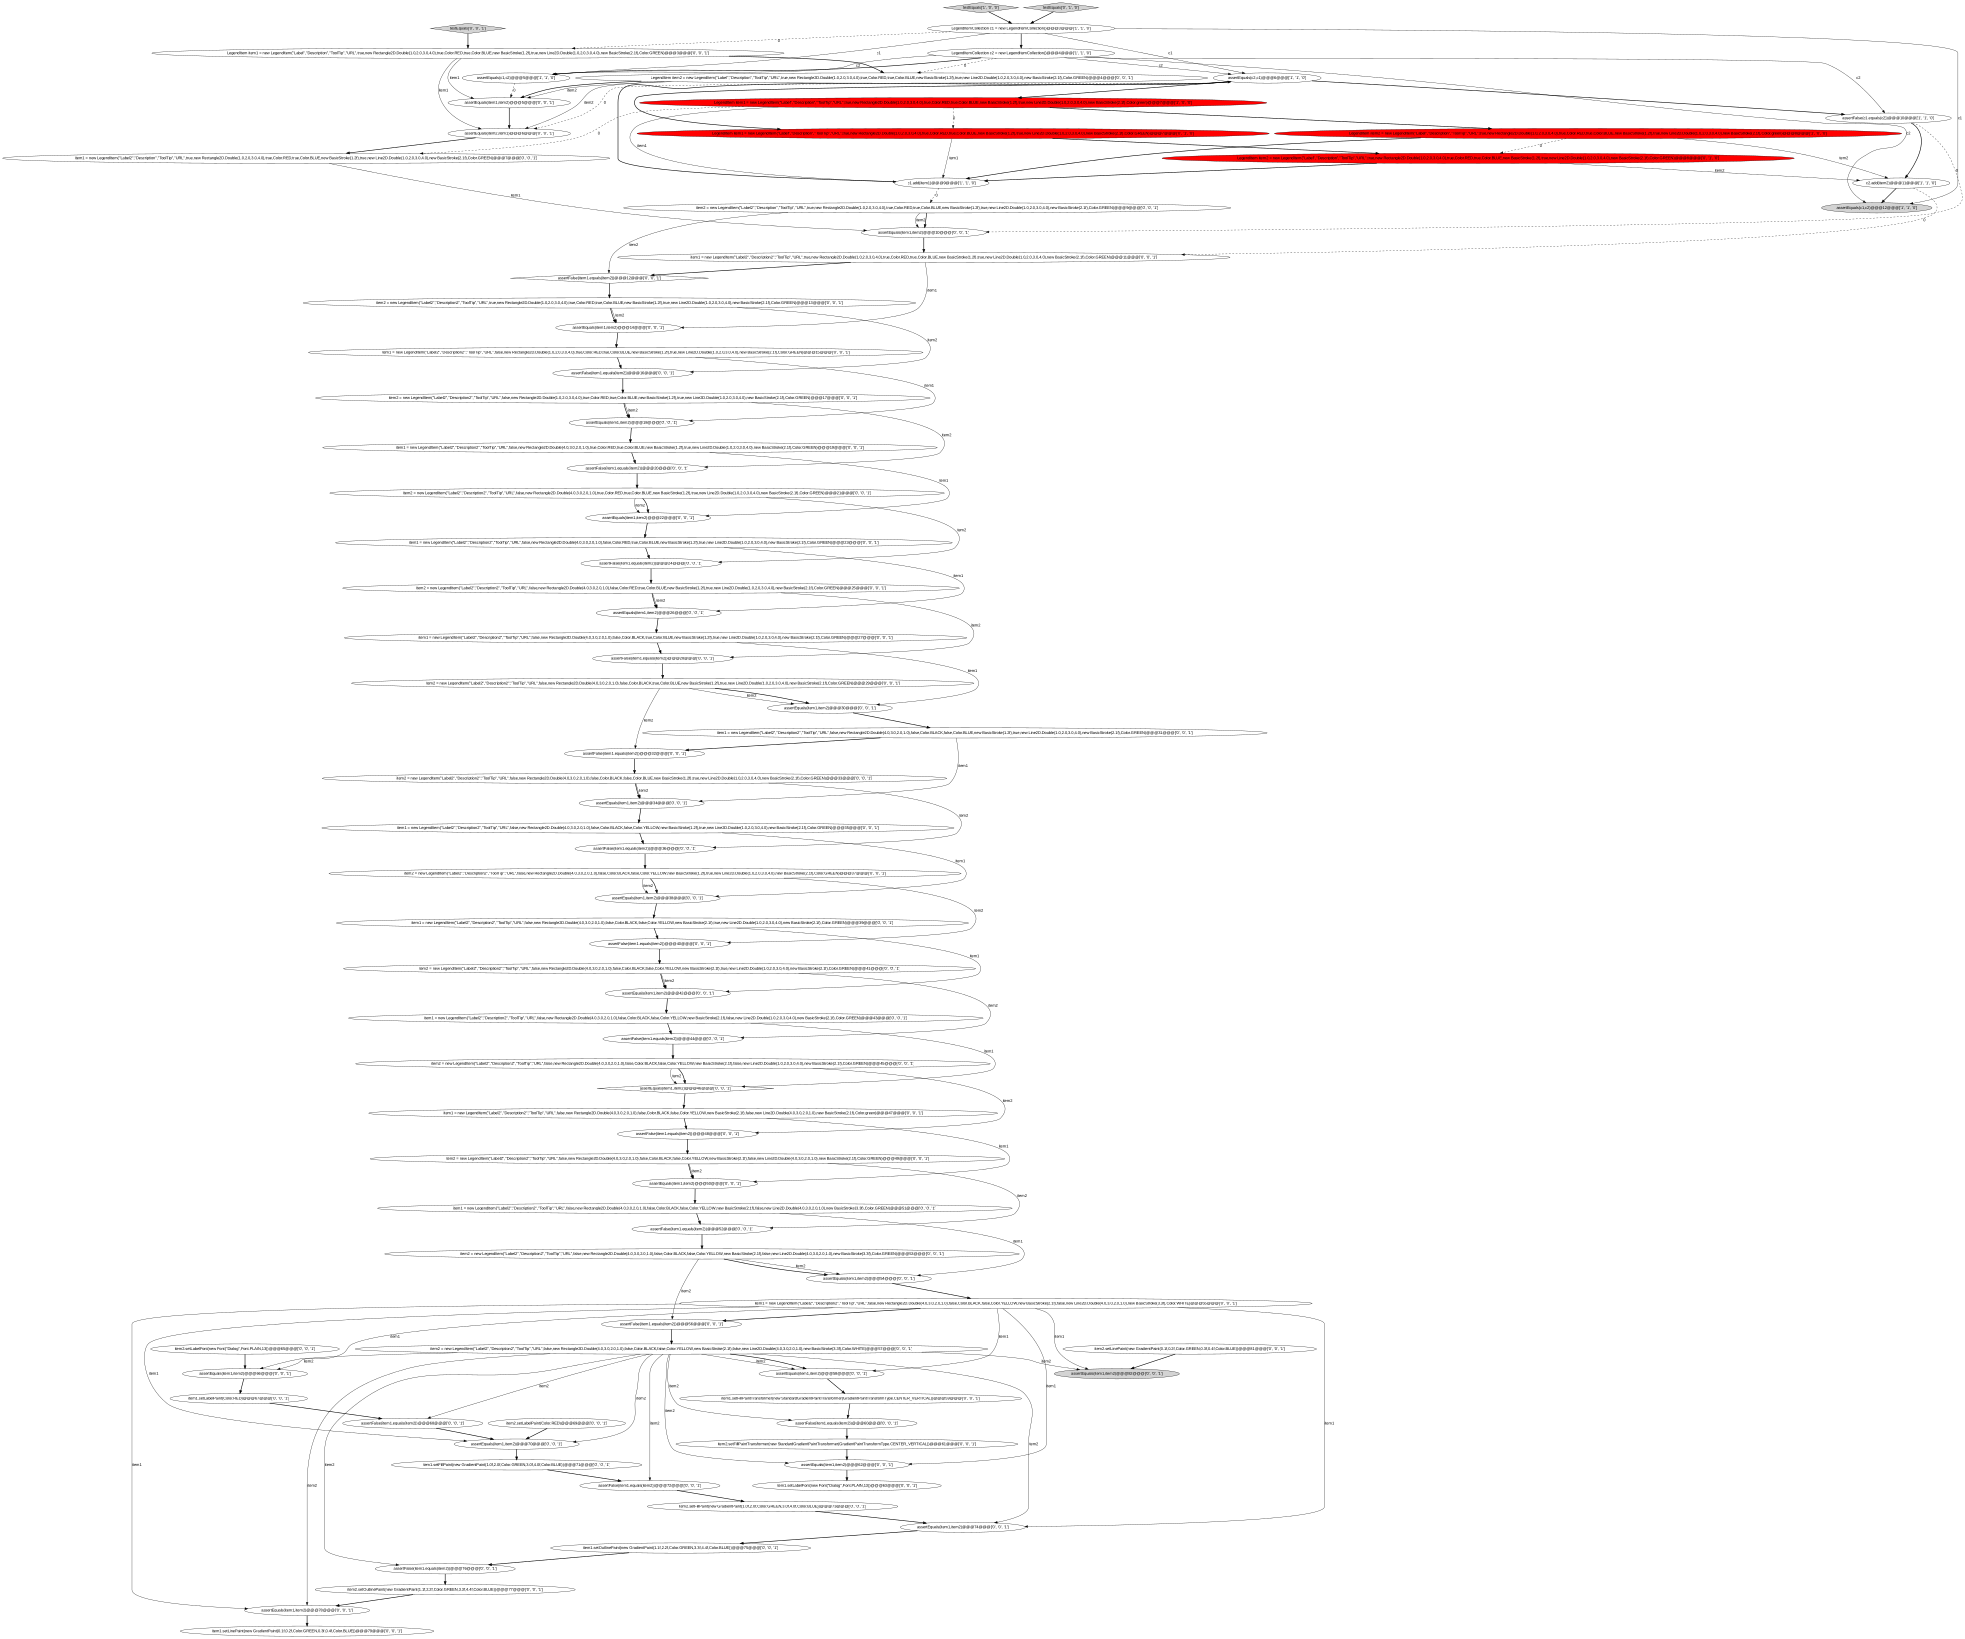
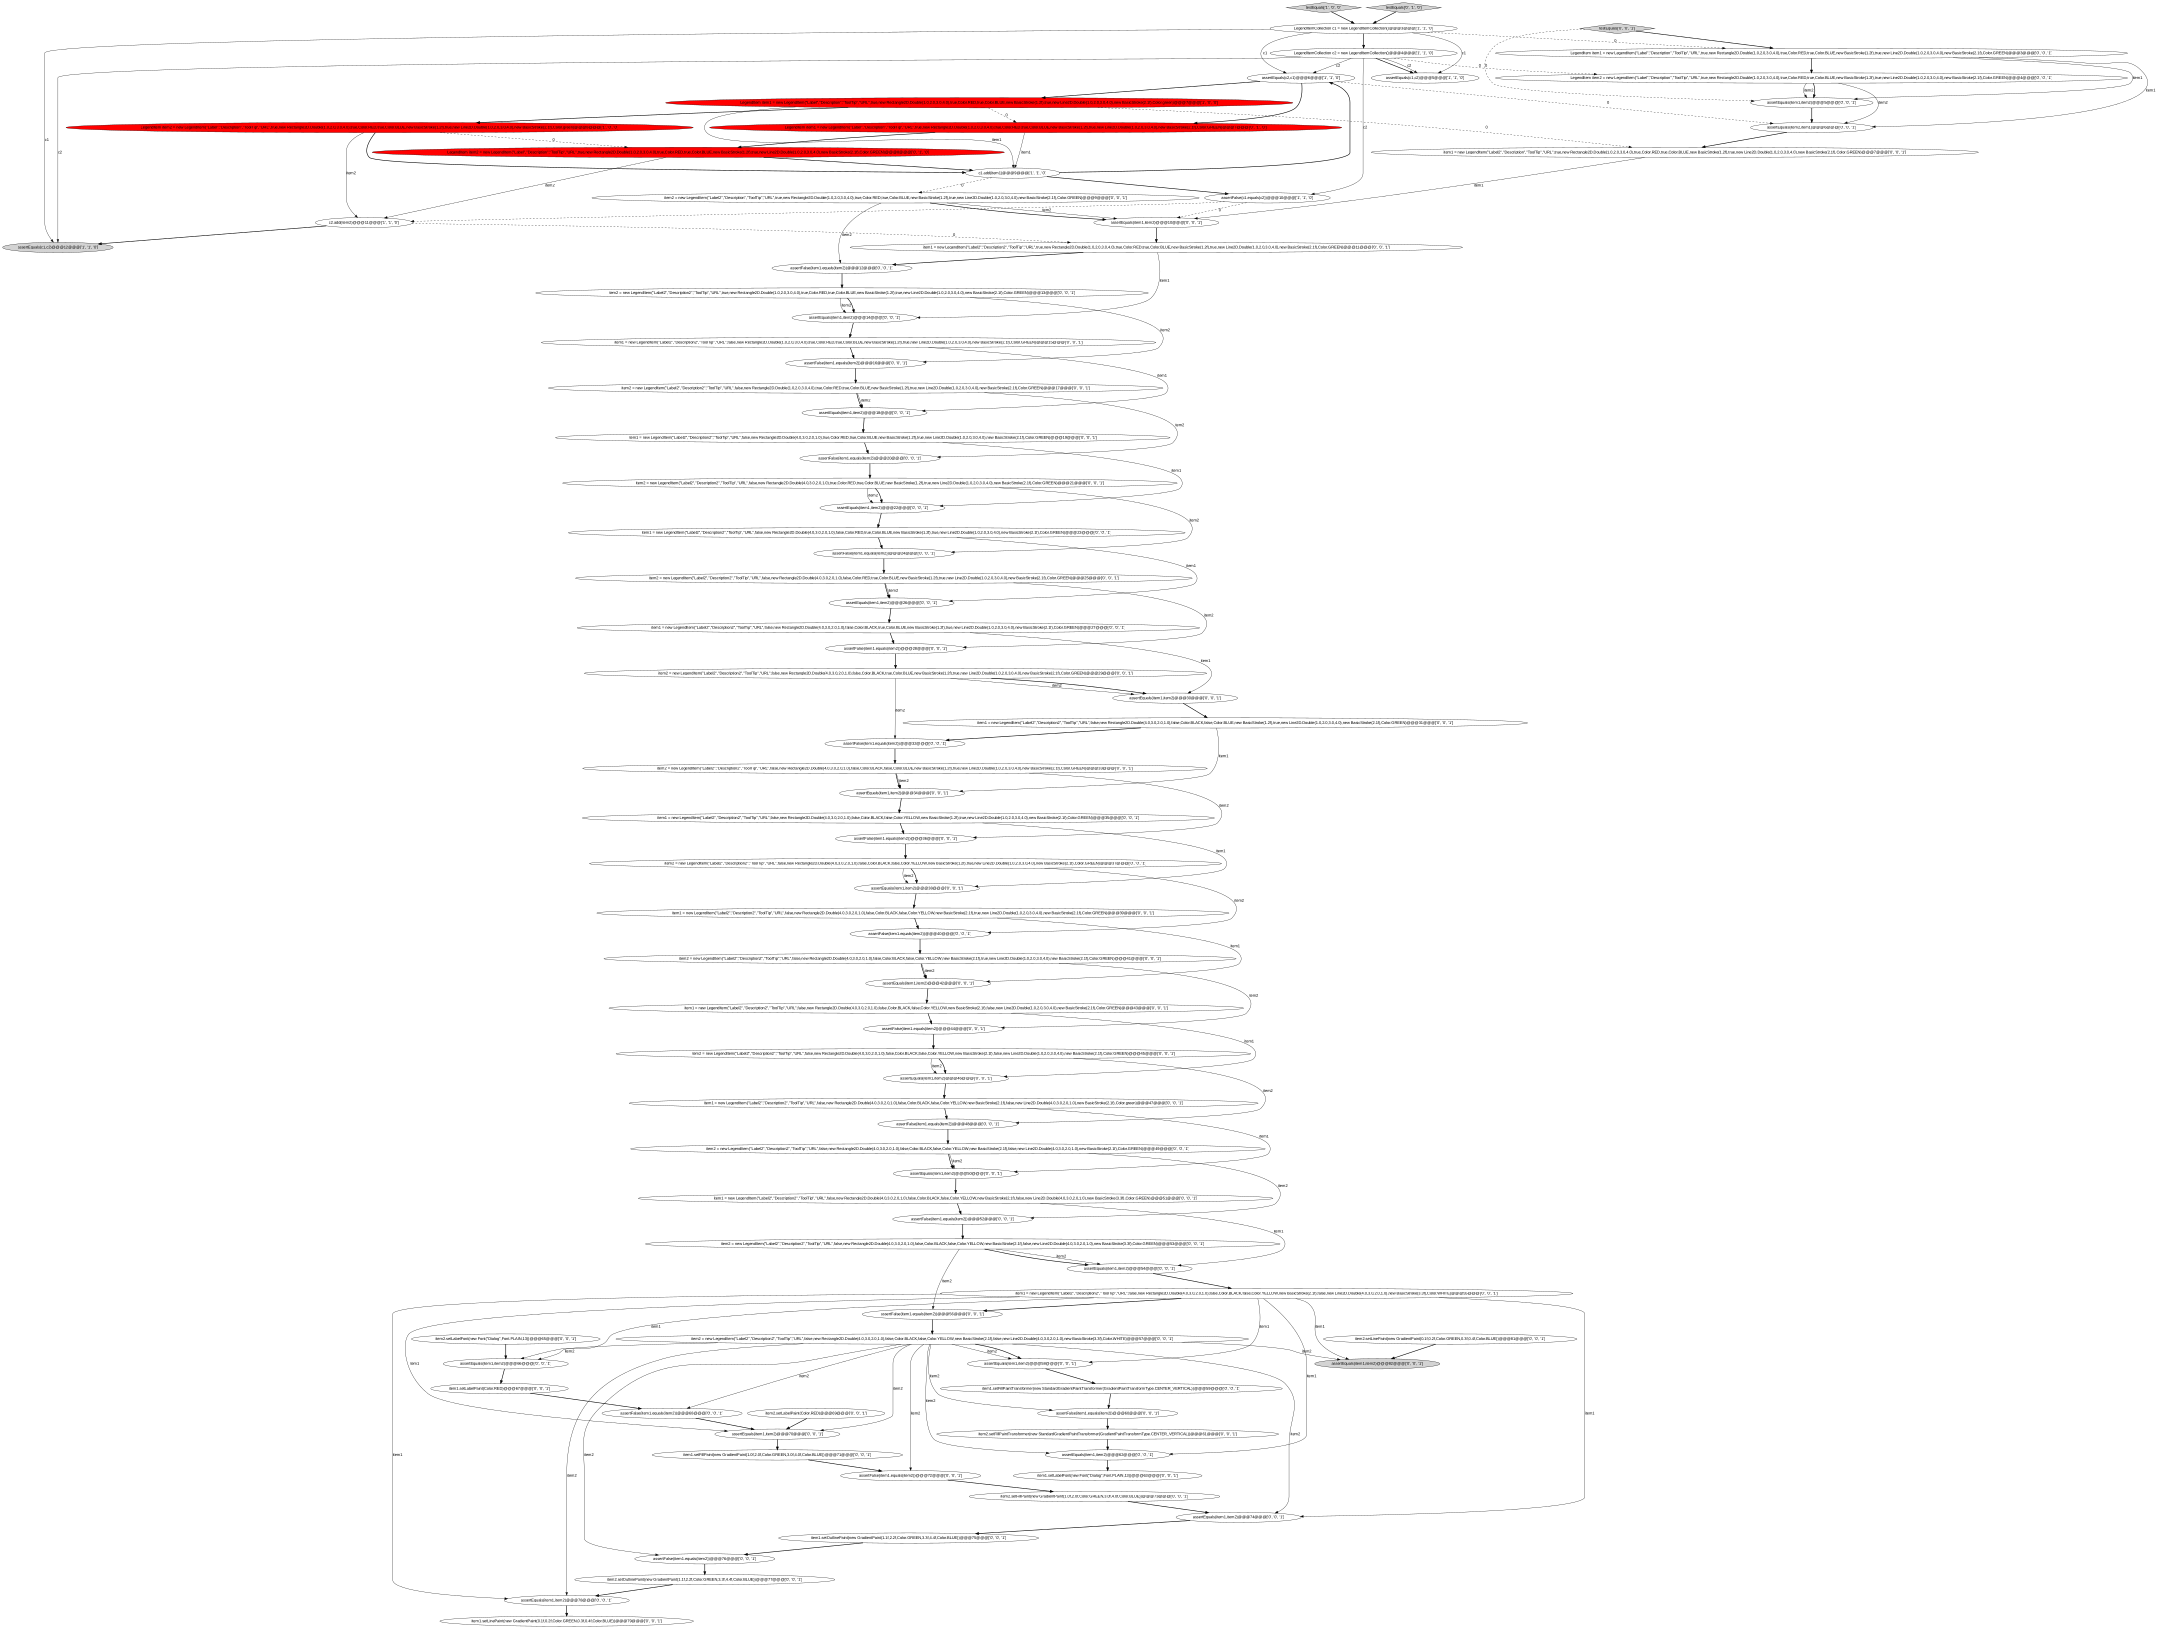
(513, 89) -> (1554, 92)
(1590, 98) -> (1136, 185)
(1920, 149) -> (819, 212)
(609, 278) -> (842, 268)
(685, 1088) -> (946, 1079)
